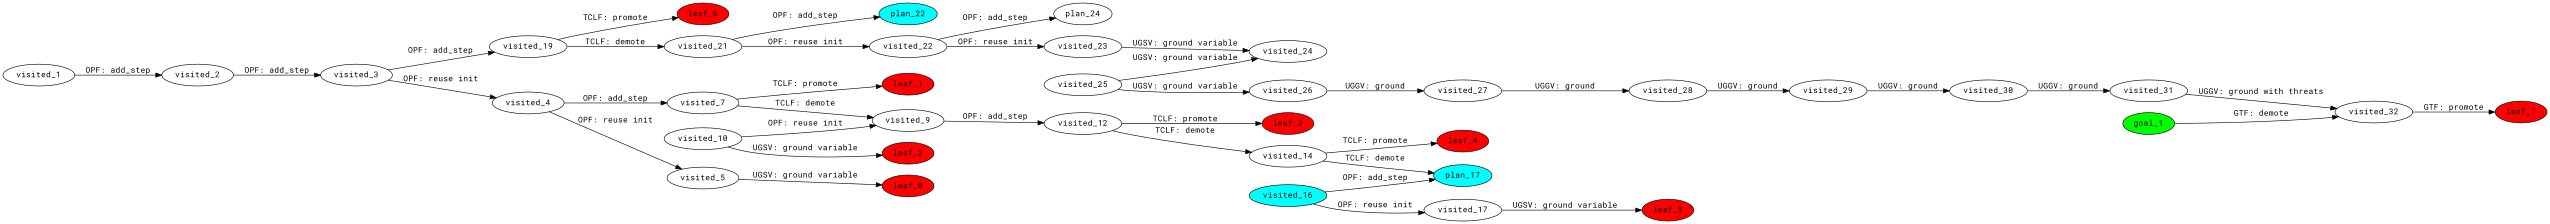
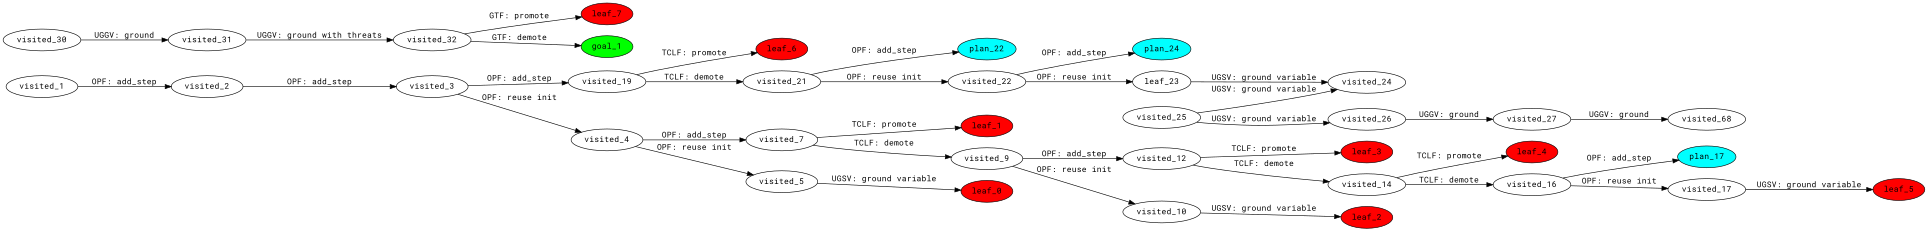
(1083, 14) -> (1162, 49)
(1083, 47) -> (1162, 82)
(1668, 91) -> (1707, 119)
(1828, 91) -> none
(2254, 122) -> (523, 43)
(806, 133) -> (1071, 184)
(1376, 167) -> (1446, 185)
(1288, 196) -> (1532, 185)
